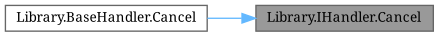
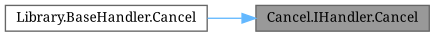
(345, 18) -> (343, 18)
